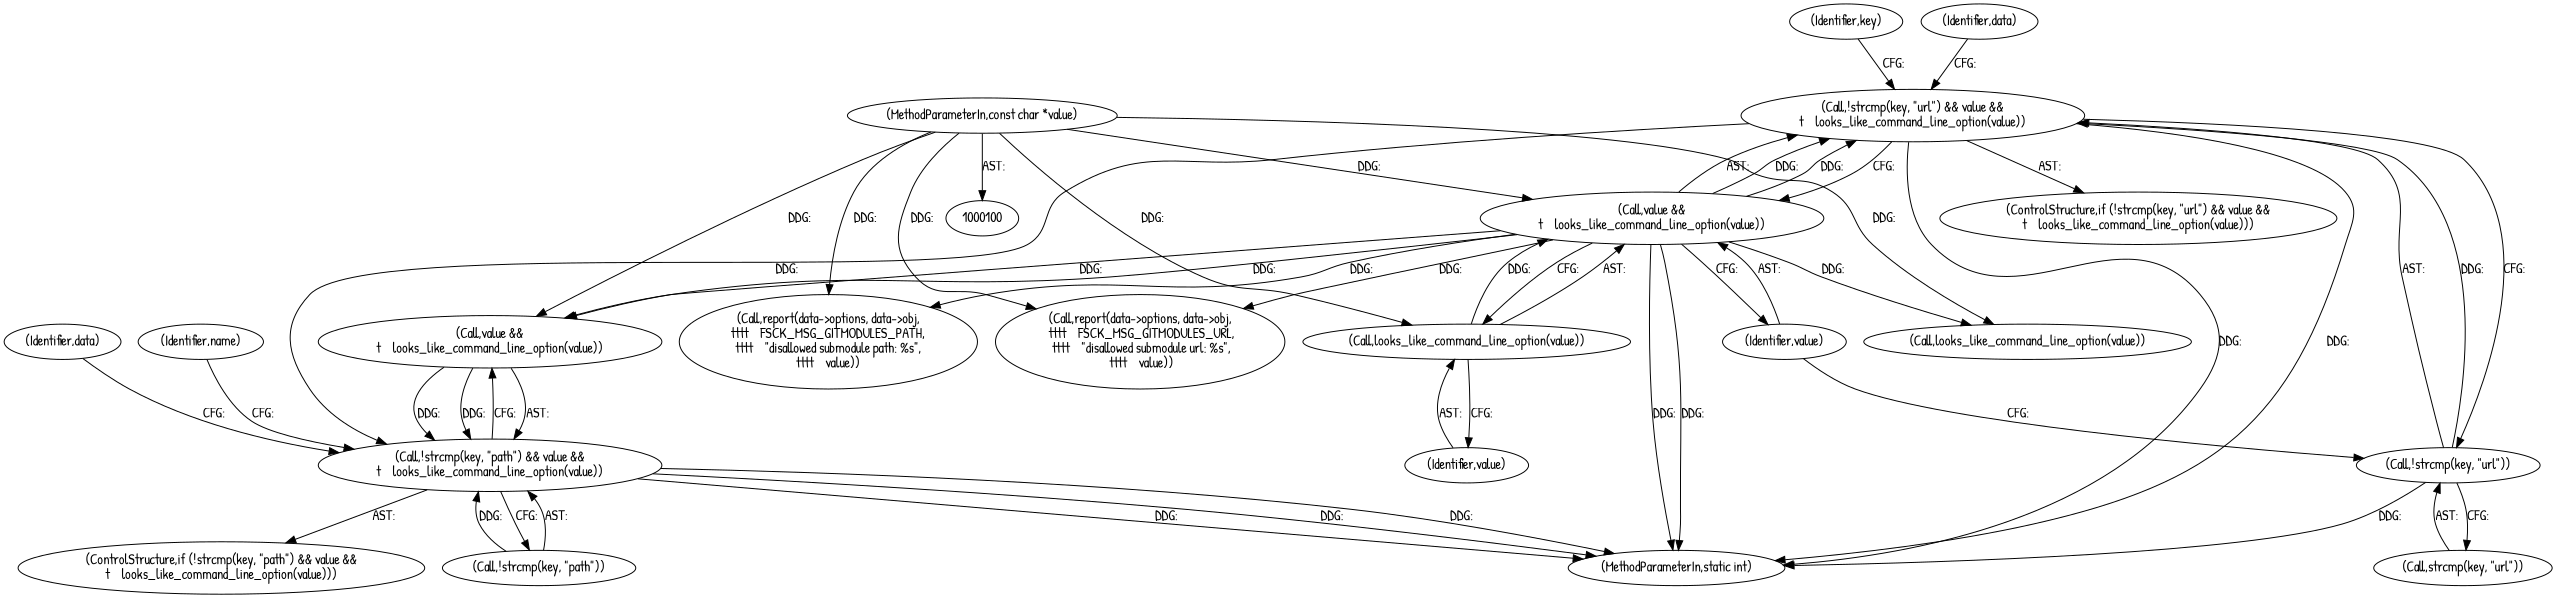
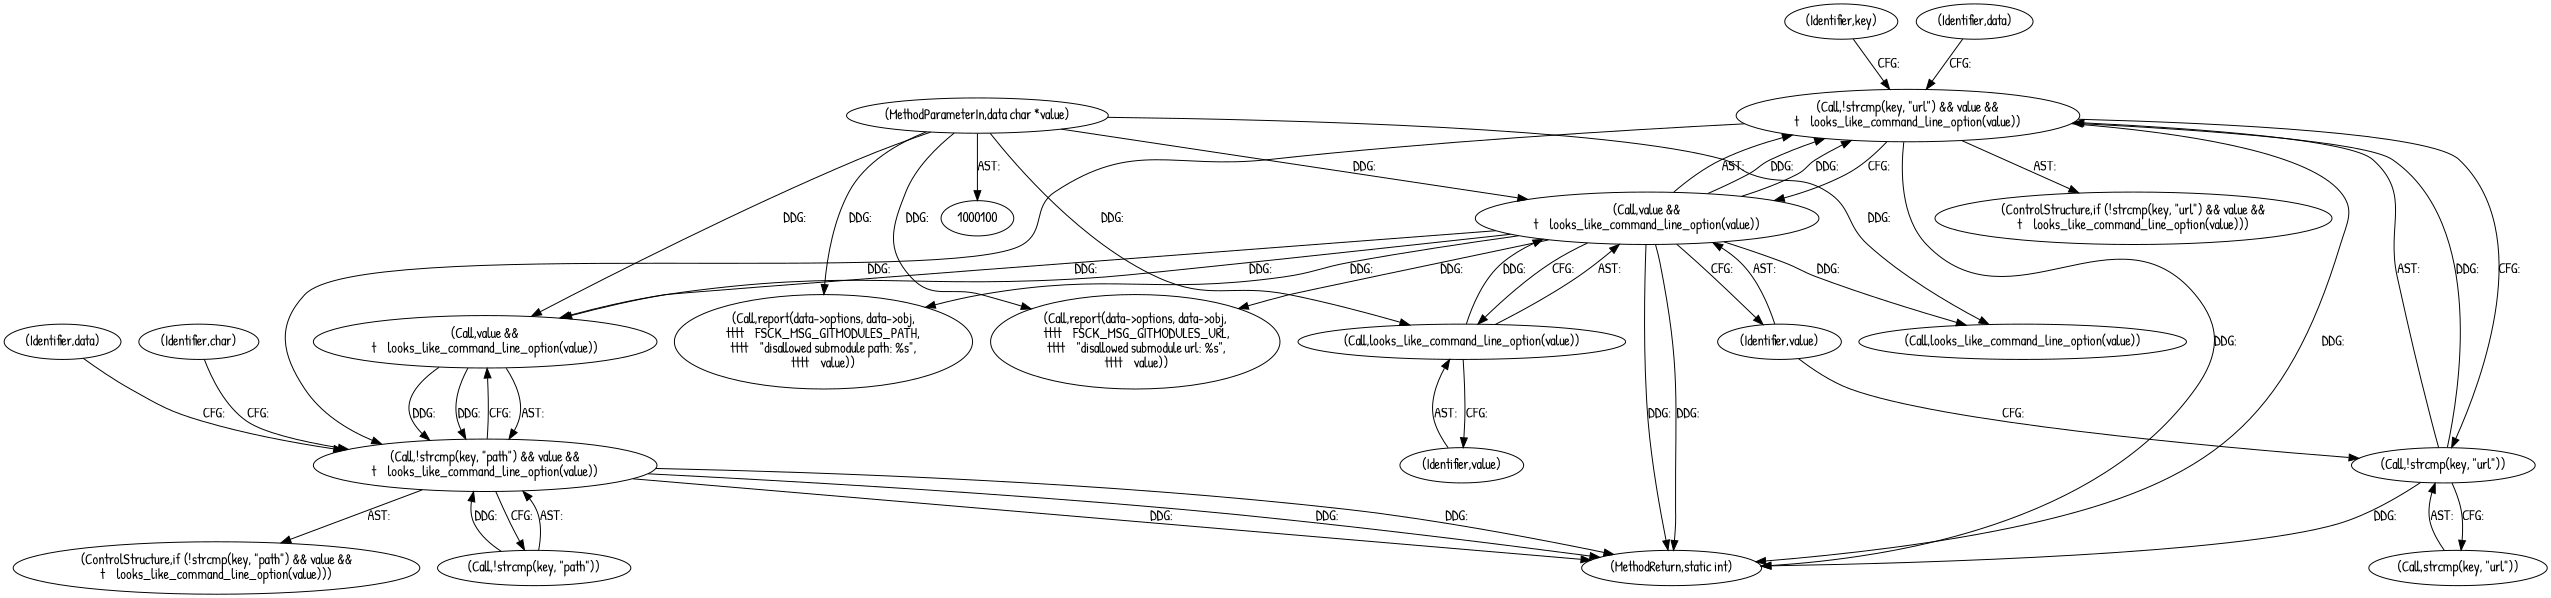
(982, 116) -> (977, 116)
(201, 342) -> (199, 342)
(1677, 568) -> (1672, 568)
